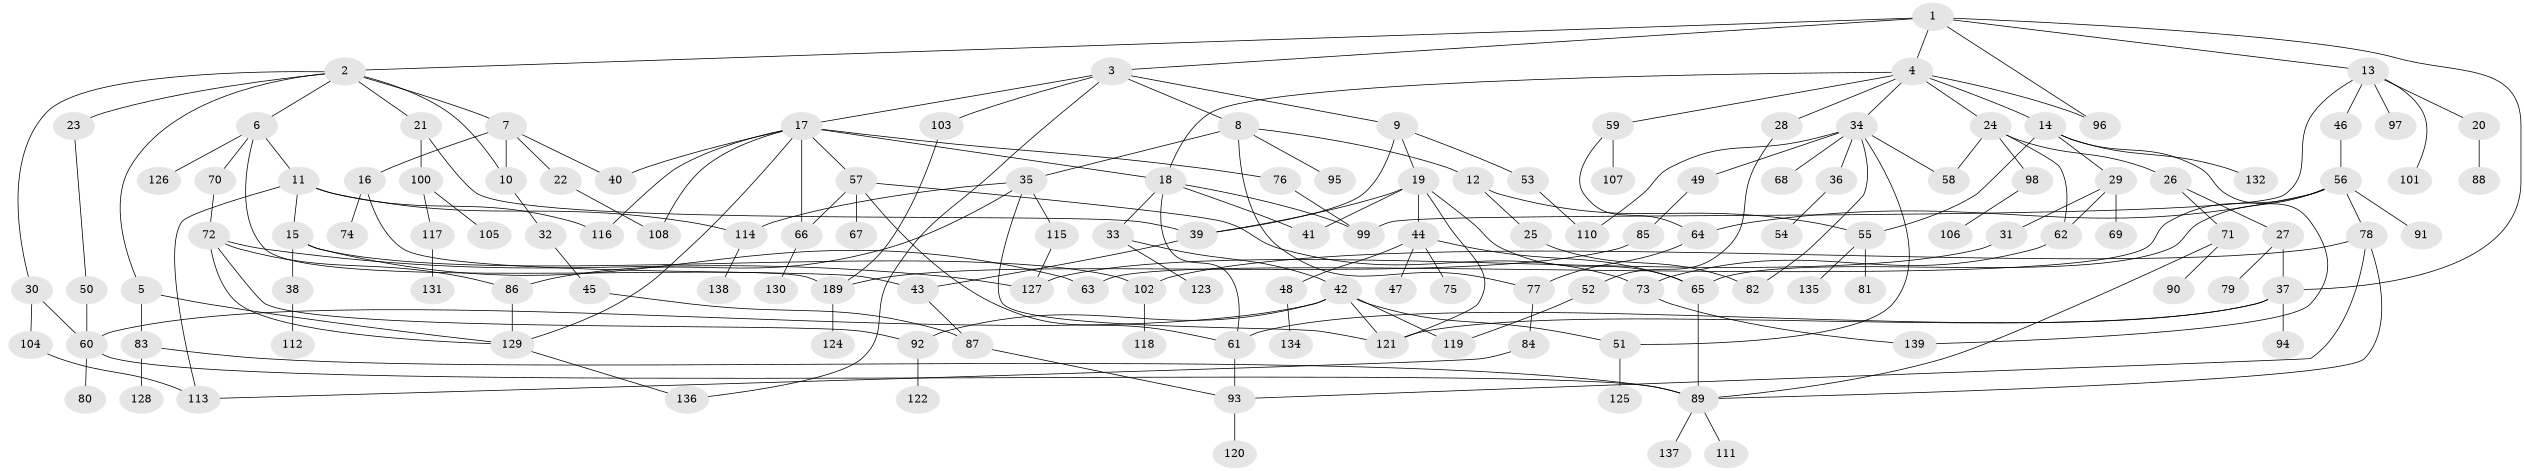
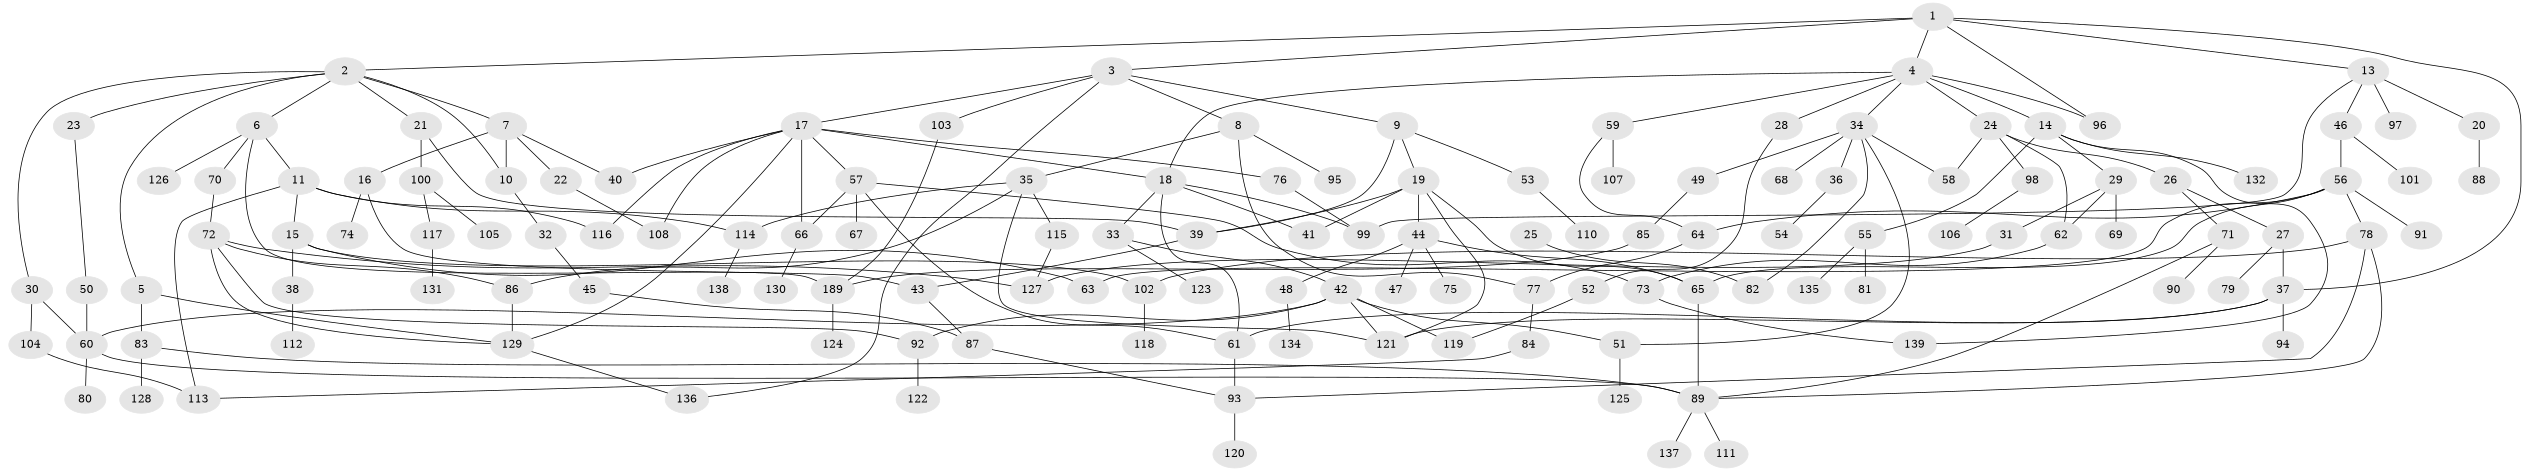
(2424, 115) -> (2375, 153)
(1709, 152) -> none
(1473, 181) -> none
